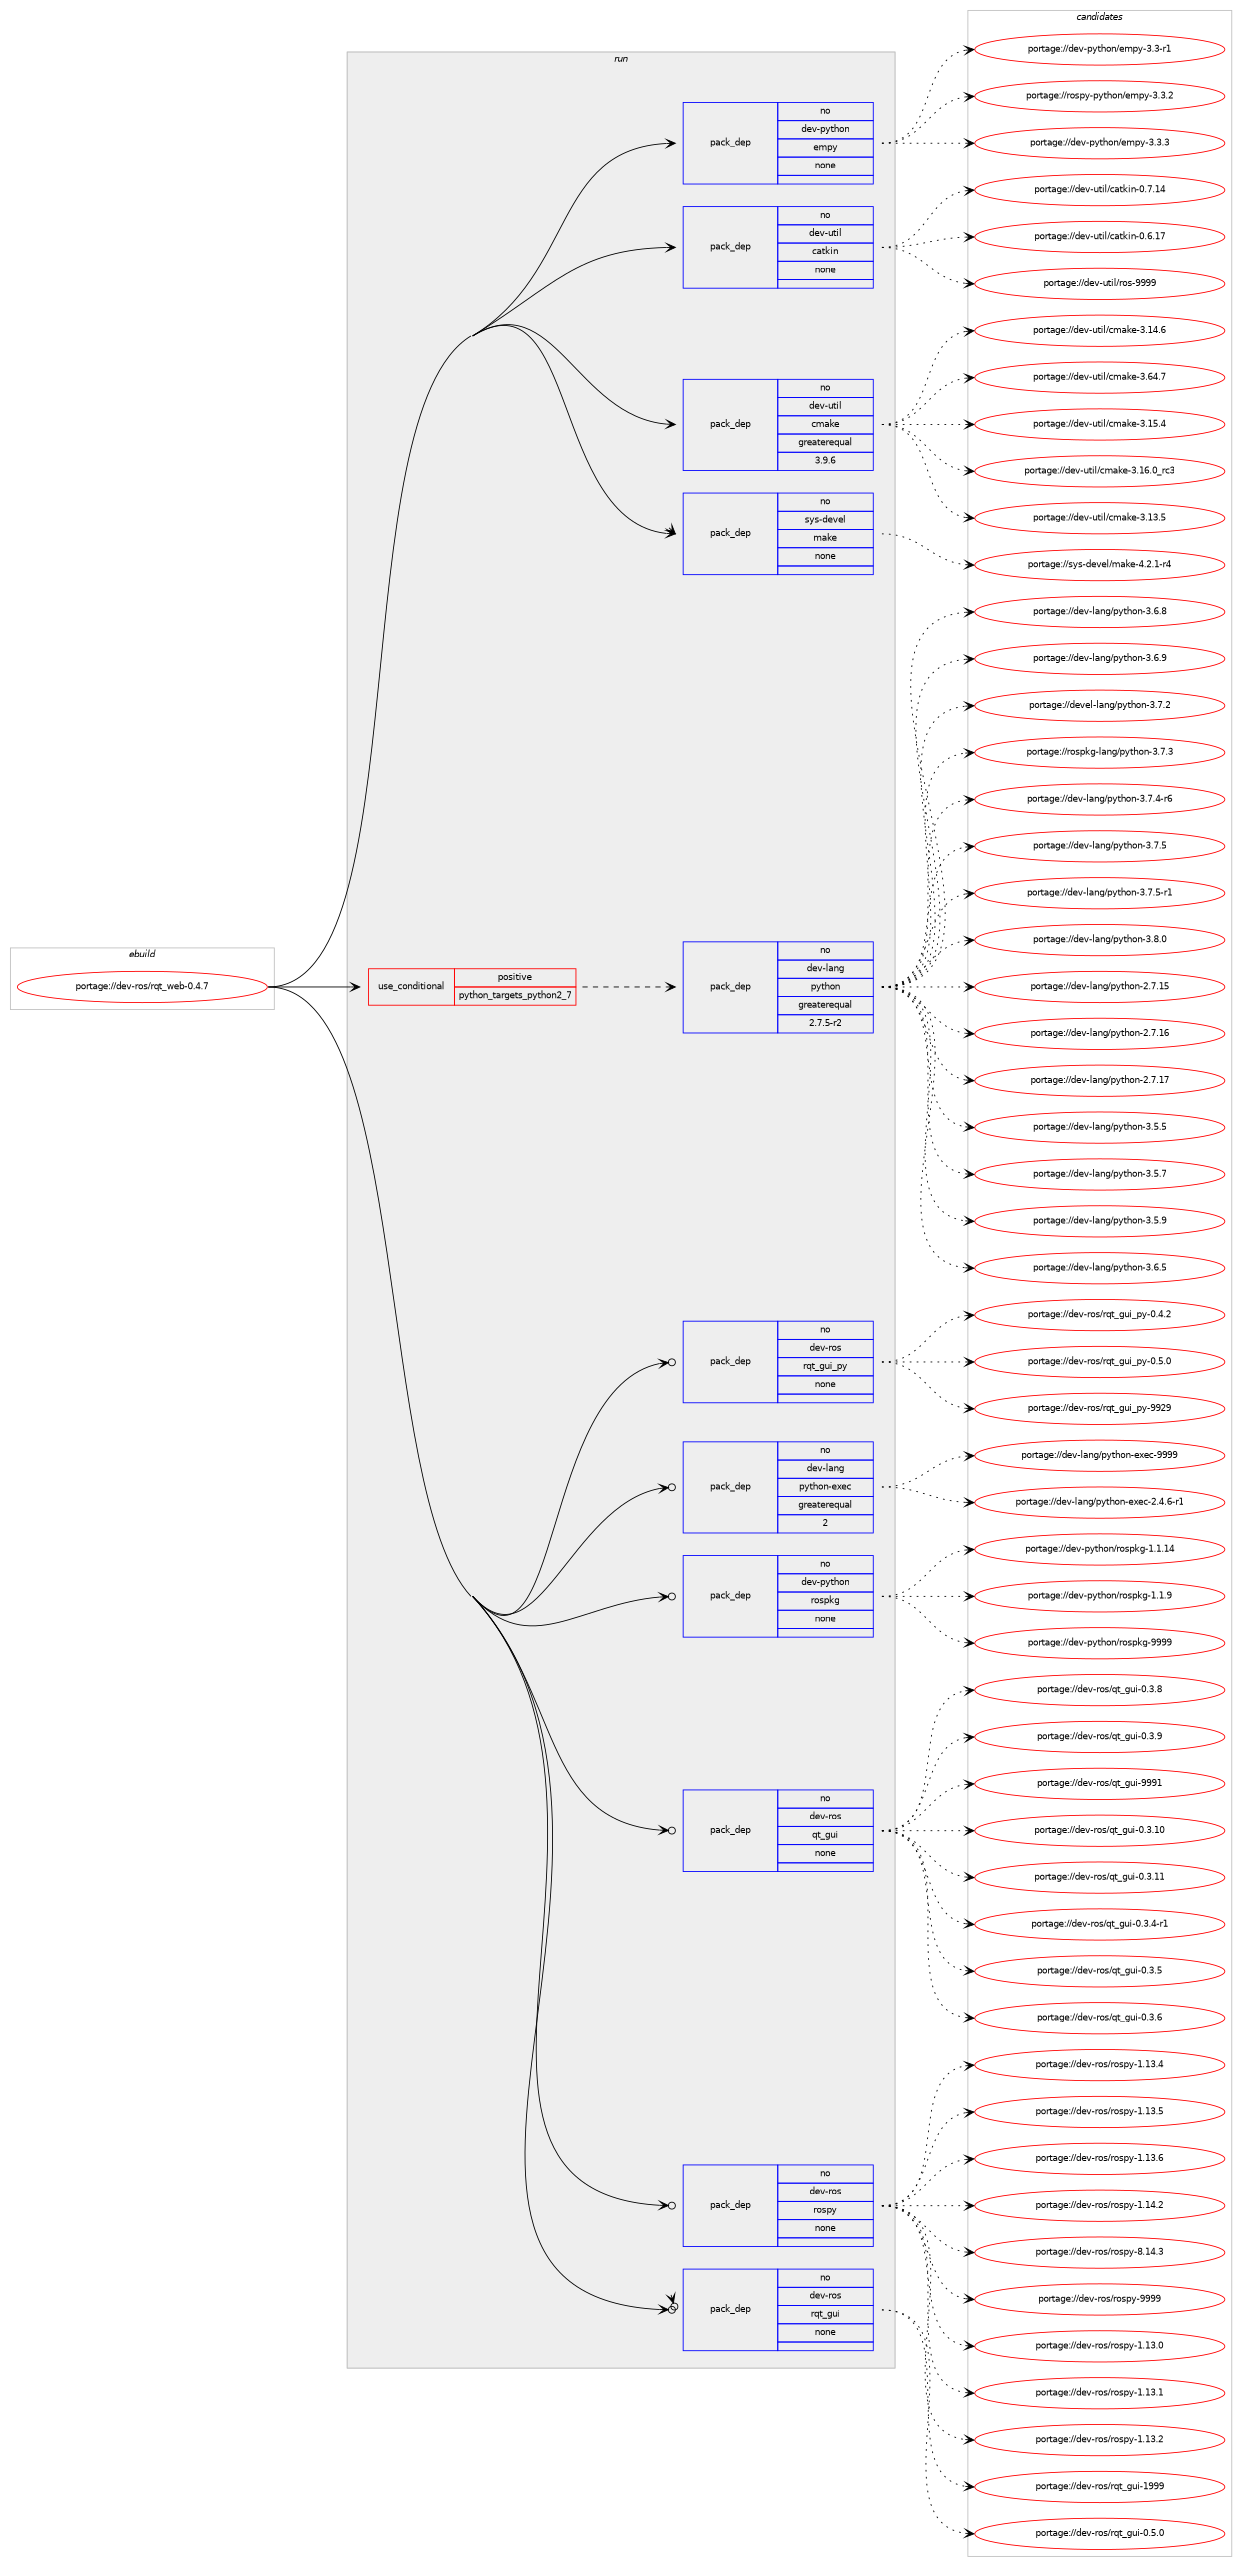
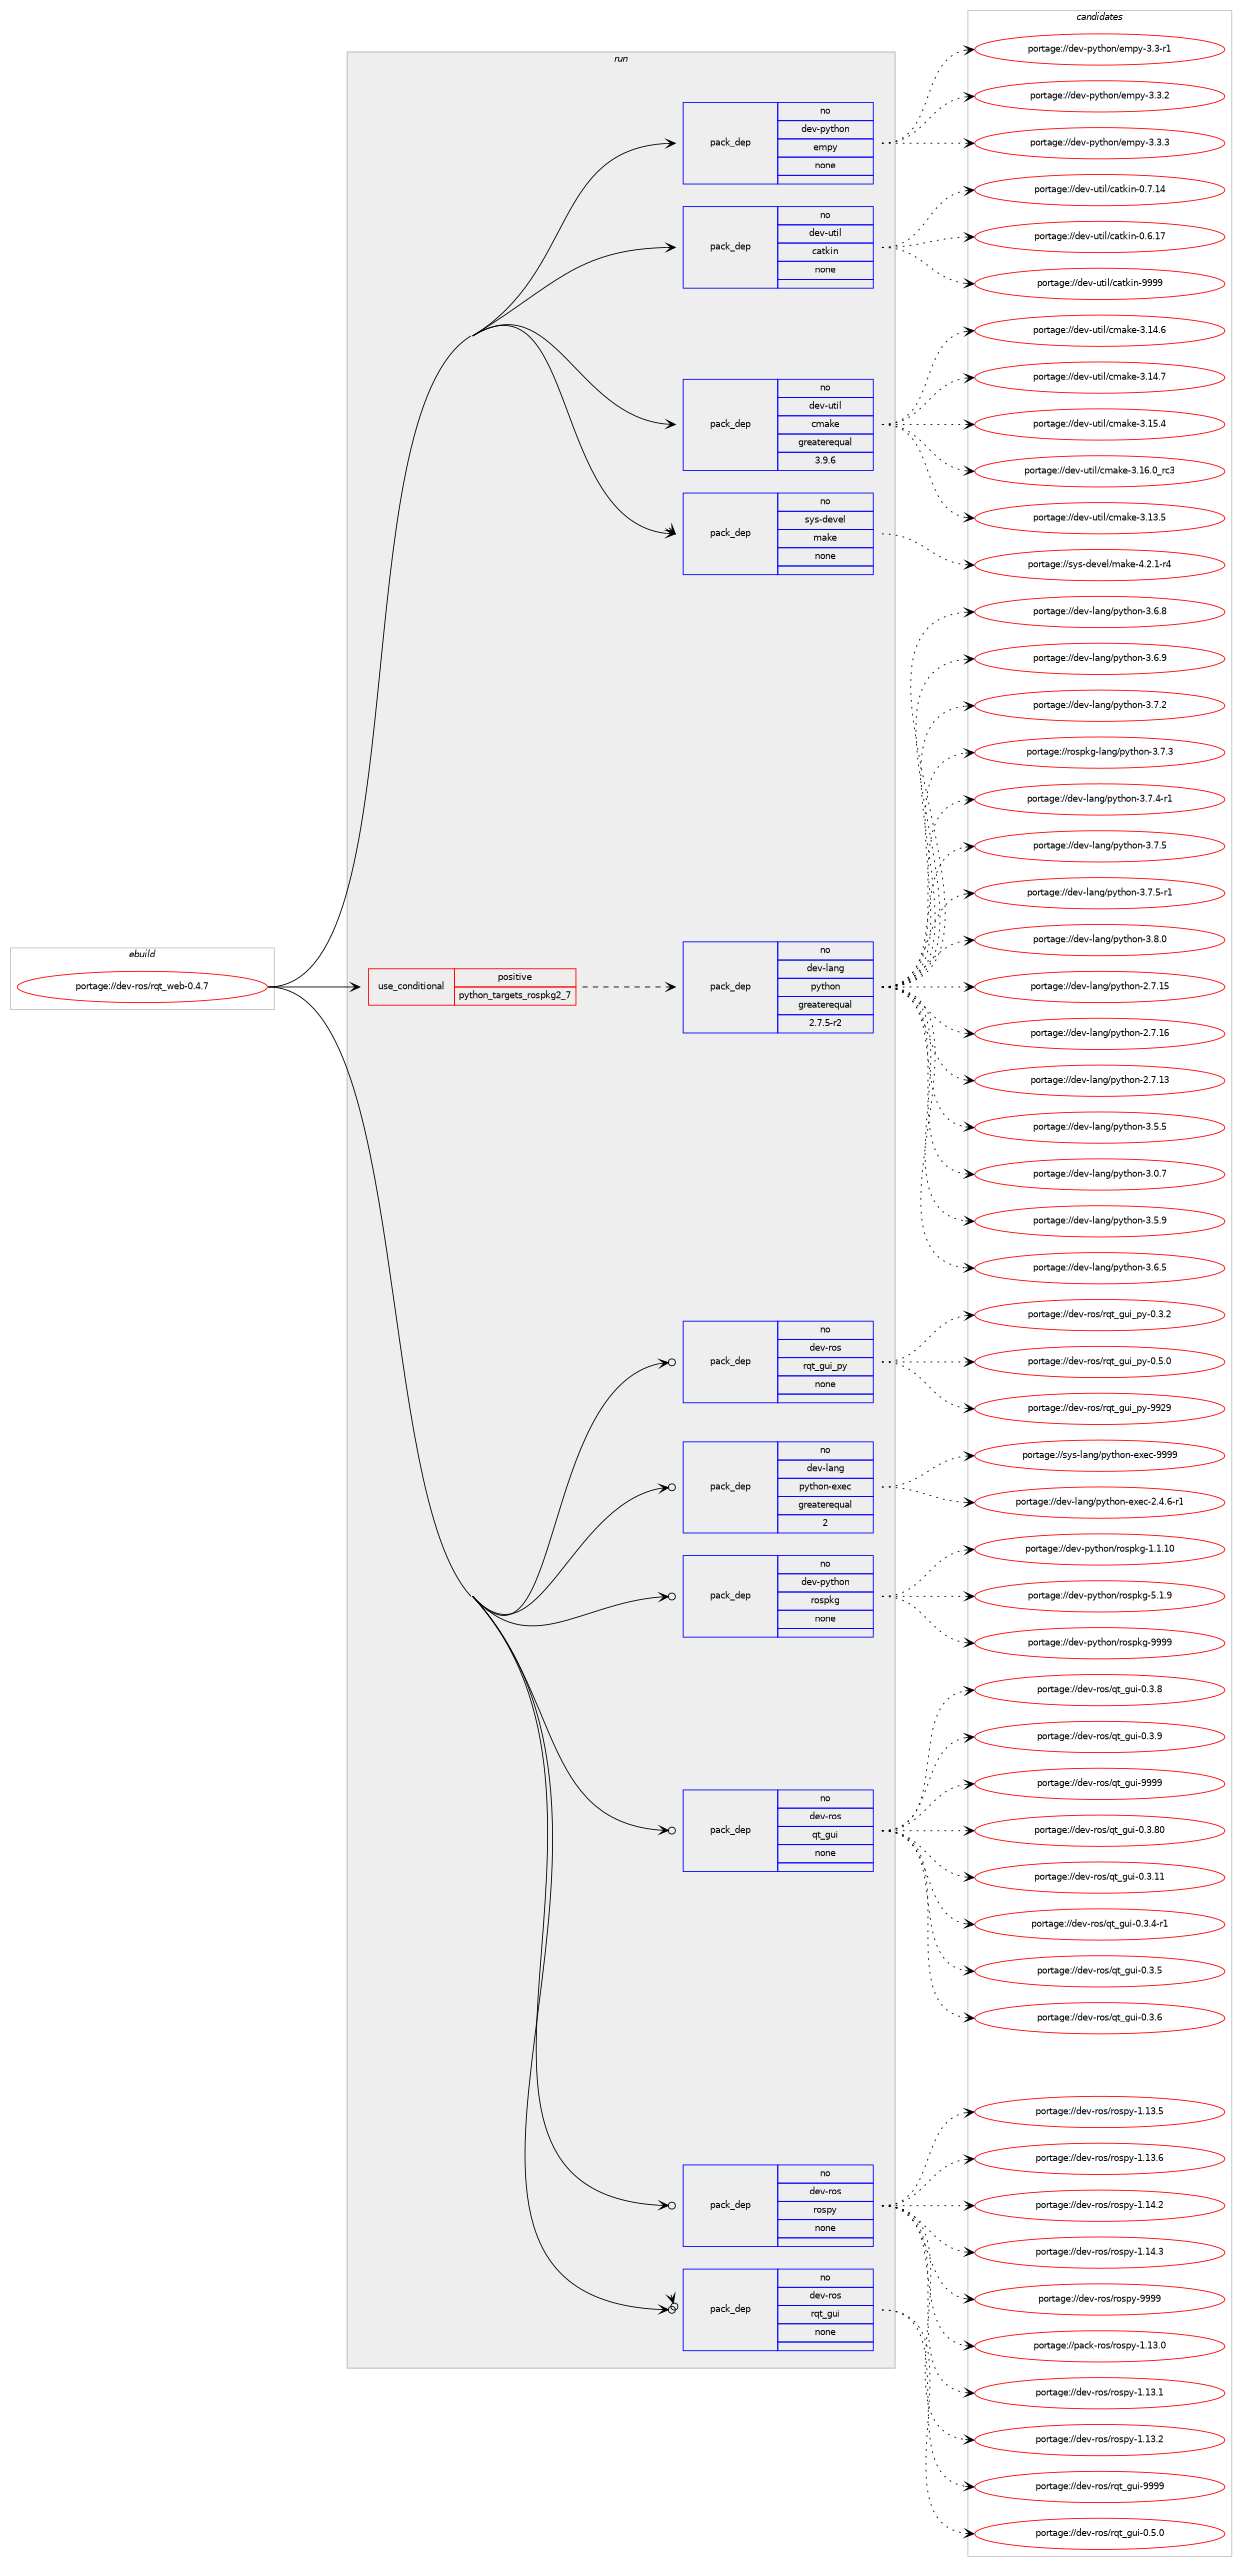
(1100, 96) -> (1100, 96)
(1100, 284) -> (1100, 284)
(1100, 378) -> (1100, 378)
(1100, 706) -> (1100, 706)
(1100, 799) -> (1100, 799)
(515, 996) -> (515, 996)
(1100, 1081) -> (1100, 1081)
(1100, 1174) -> (1100, 1174)
(1100, 1315) -> (1100, 1315)
(1100, 1456) -> (1100, 1456)
(1100, 1549) -> (1100, 1549)
(1100, 1596) -> (1100, 1596)
(1100, 1784) -> (1100, 1784)
(1100, 1831) -> (1100, 1831)
(1100, 2065) -> none
(1100, 2253) -> (1100, 2253)
(1100, 2346) -> (1100, 2346)
(1100, 2487) -> (1100, 2487)
